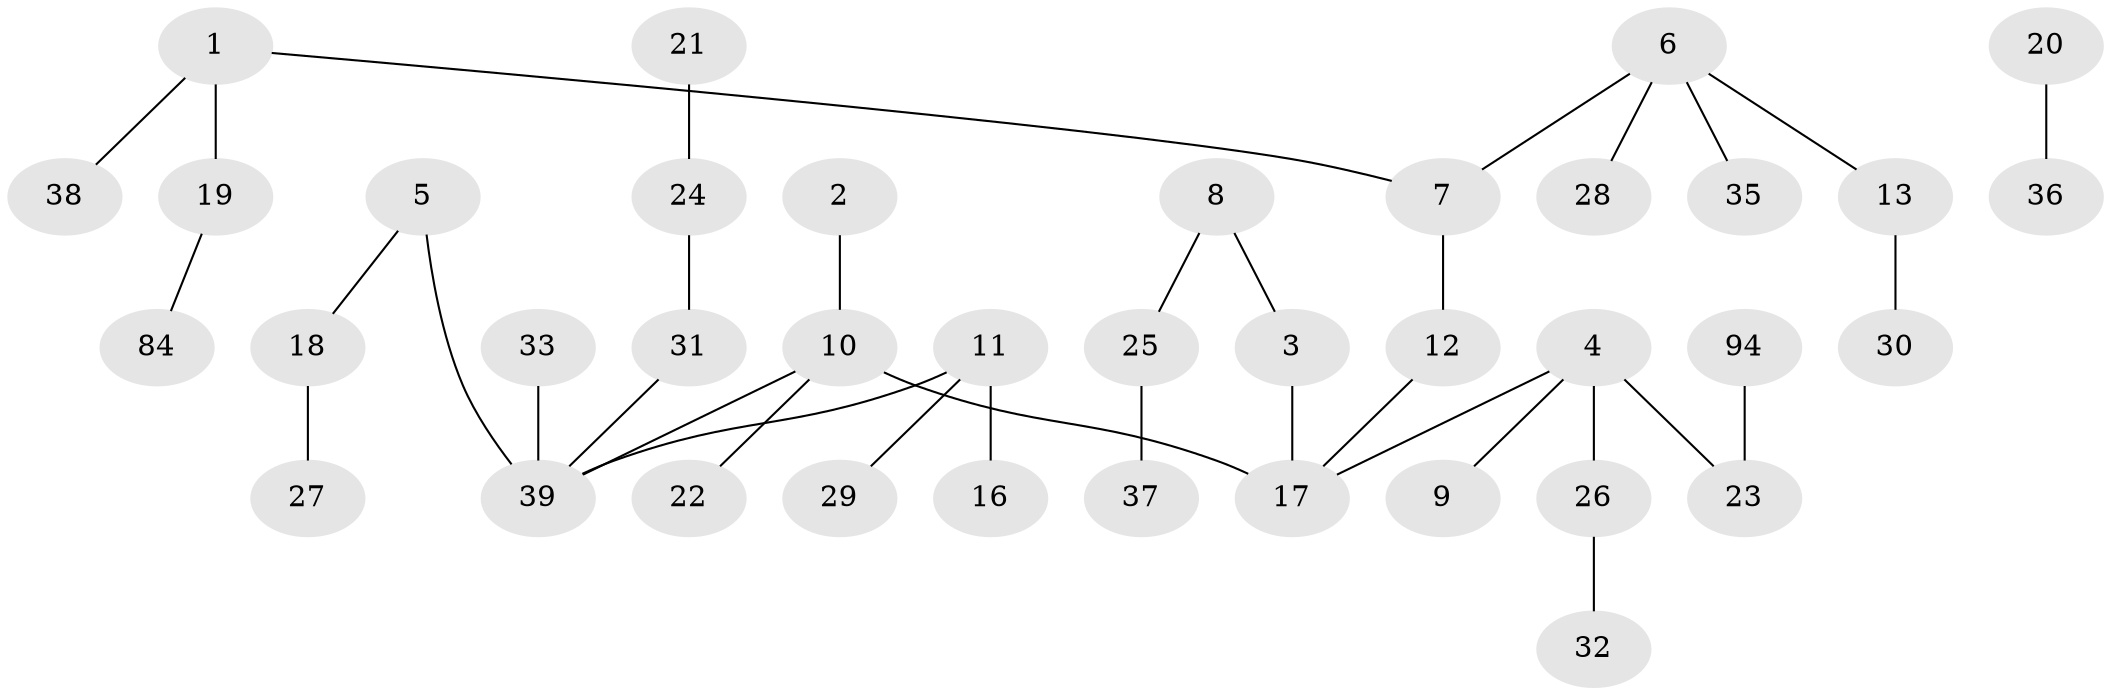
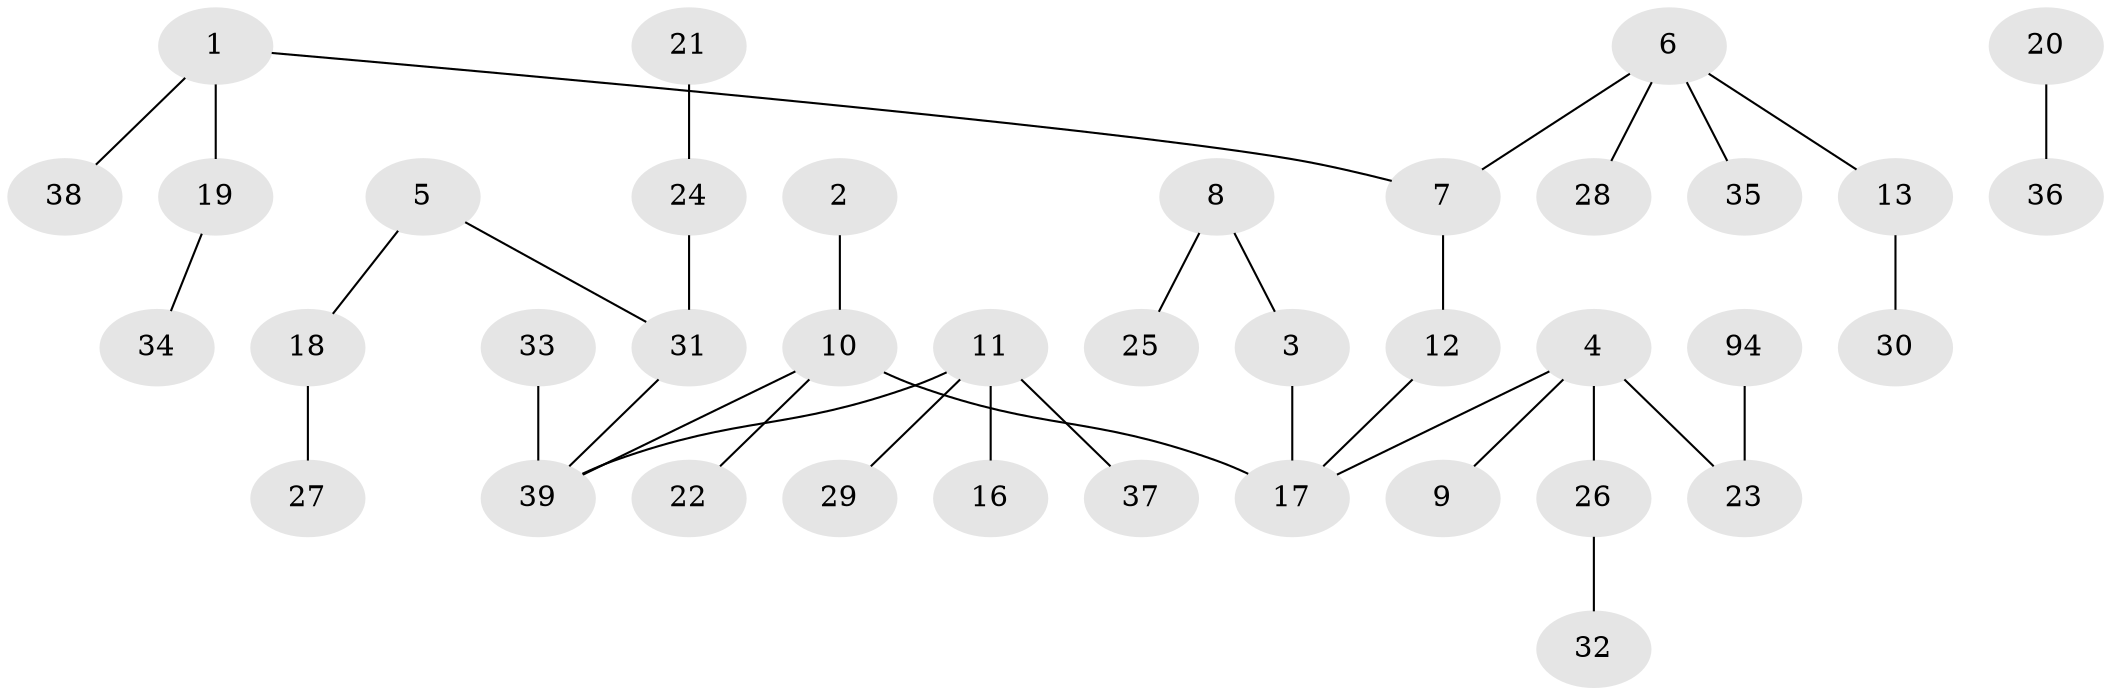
(157, 348) -> (157, 348)
(452, 356) -> (556, 272)
(1141, 423) -> (1048, 405)
